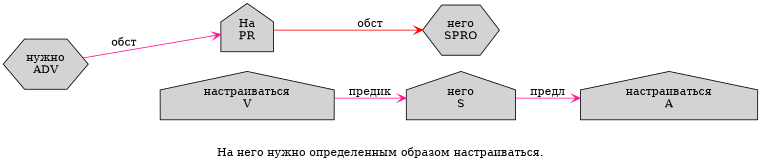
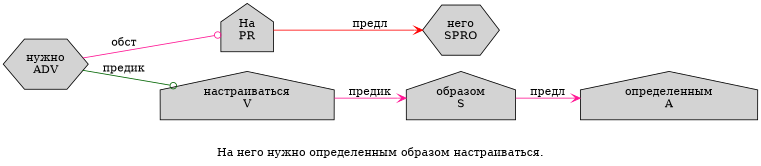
(370, 24) -> (370, 24)
(149, 47) -> (149, 47)
none -> (126, 78)
(461, 98) -> (461, 98)
(669, 98) -> (669, 98)
